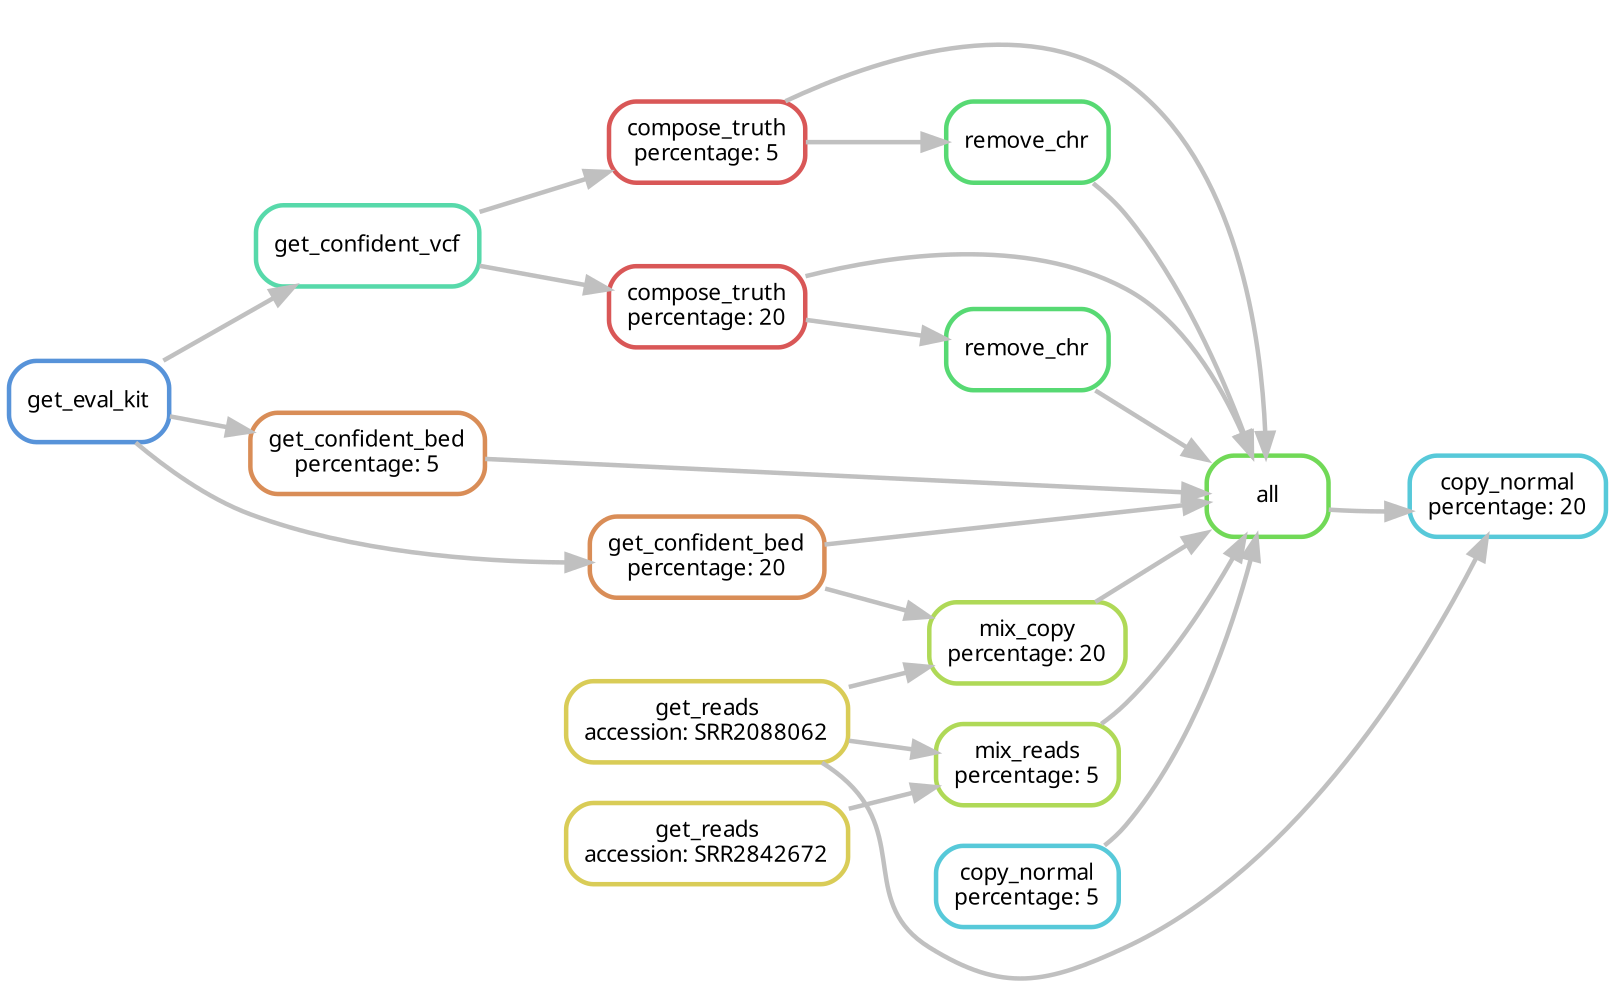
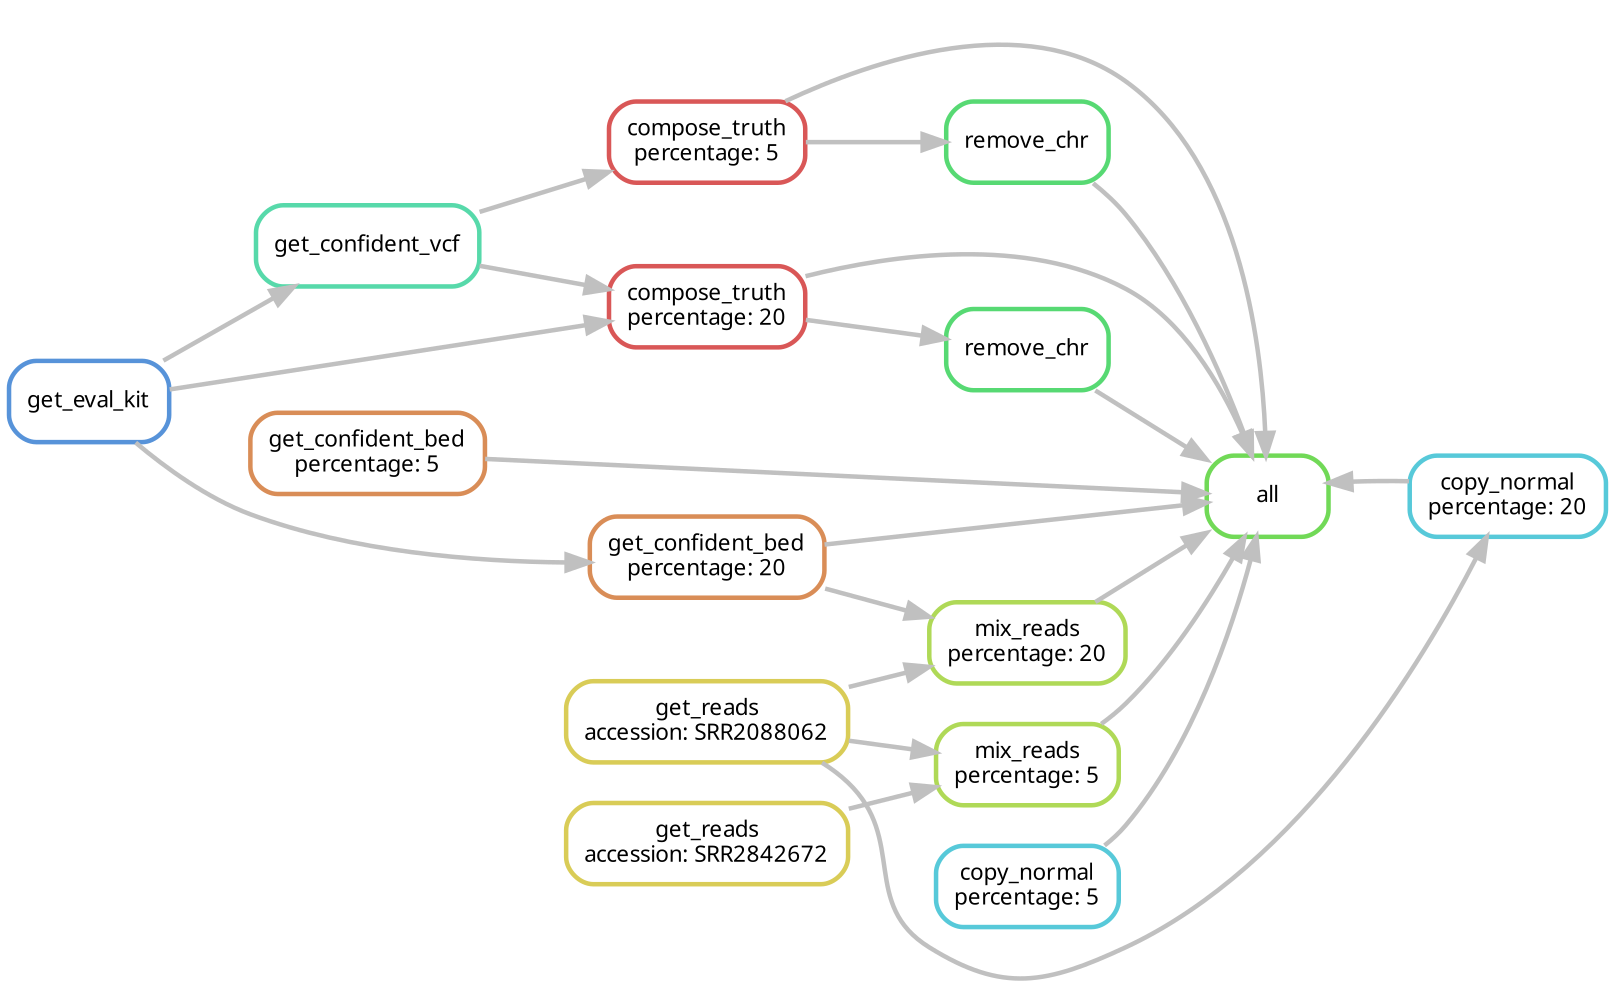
(199, 422) -> (378, 357)
(1357, 511) -> (1380, 481)
(1027, 643) -> (1027, 643)
